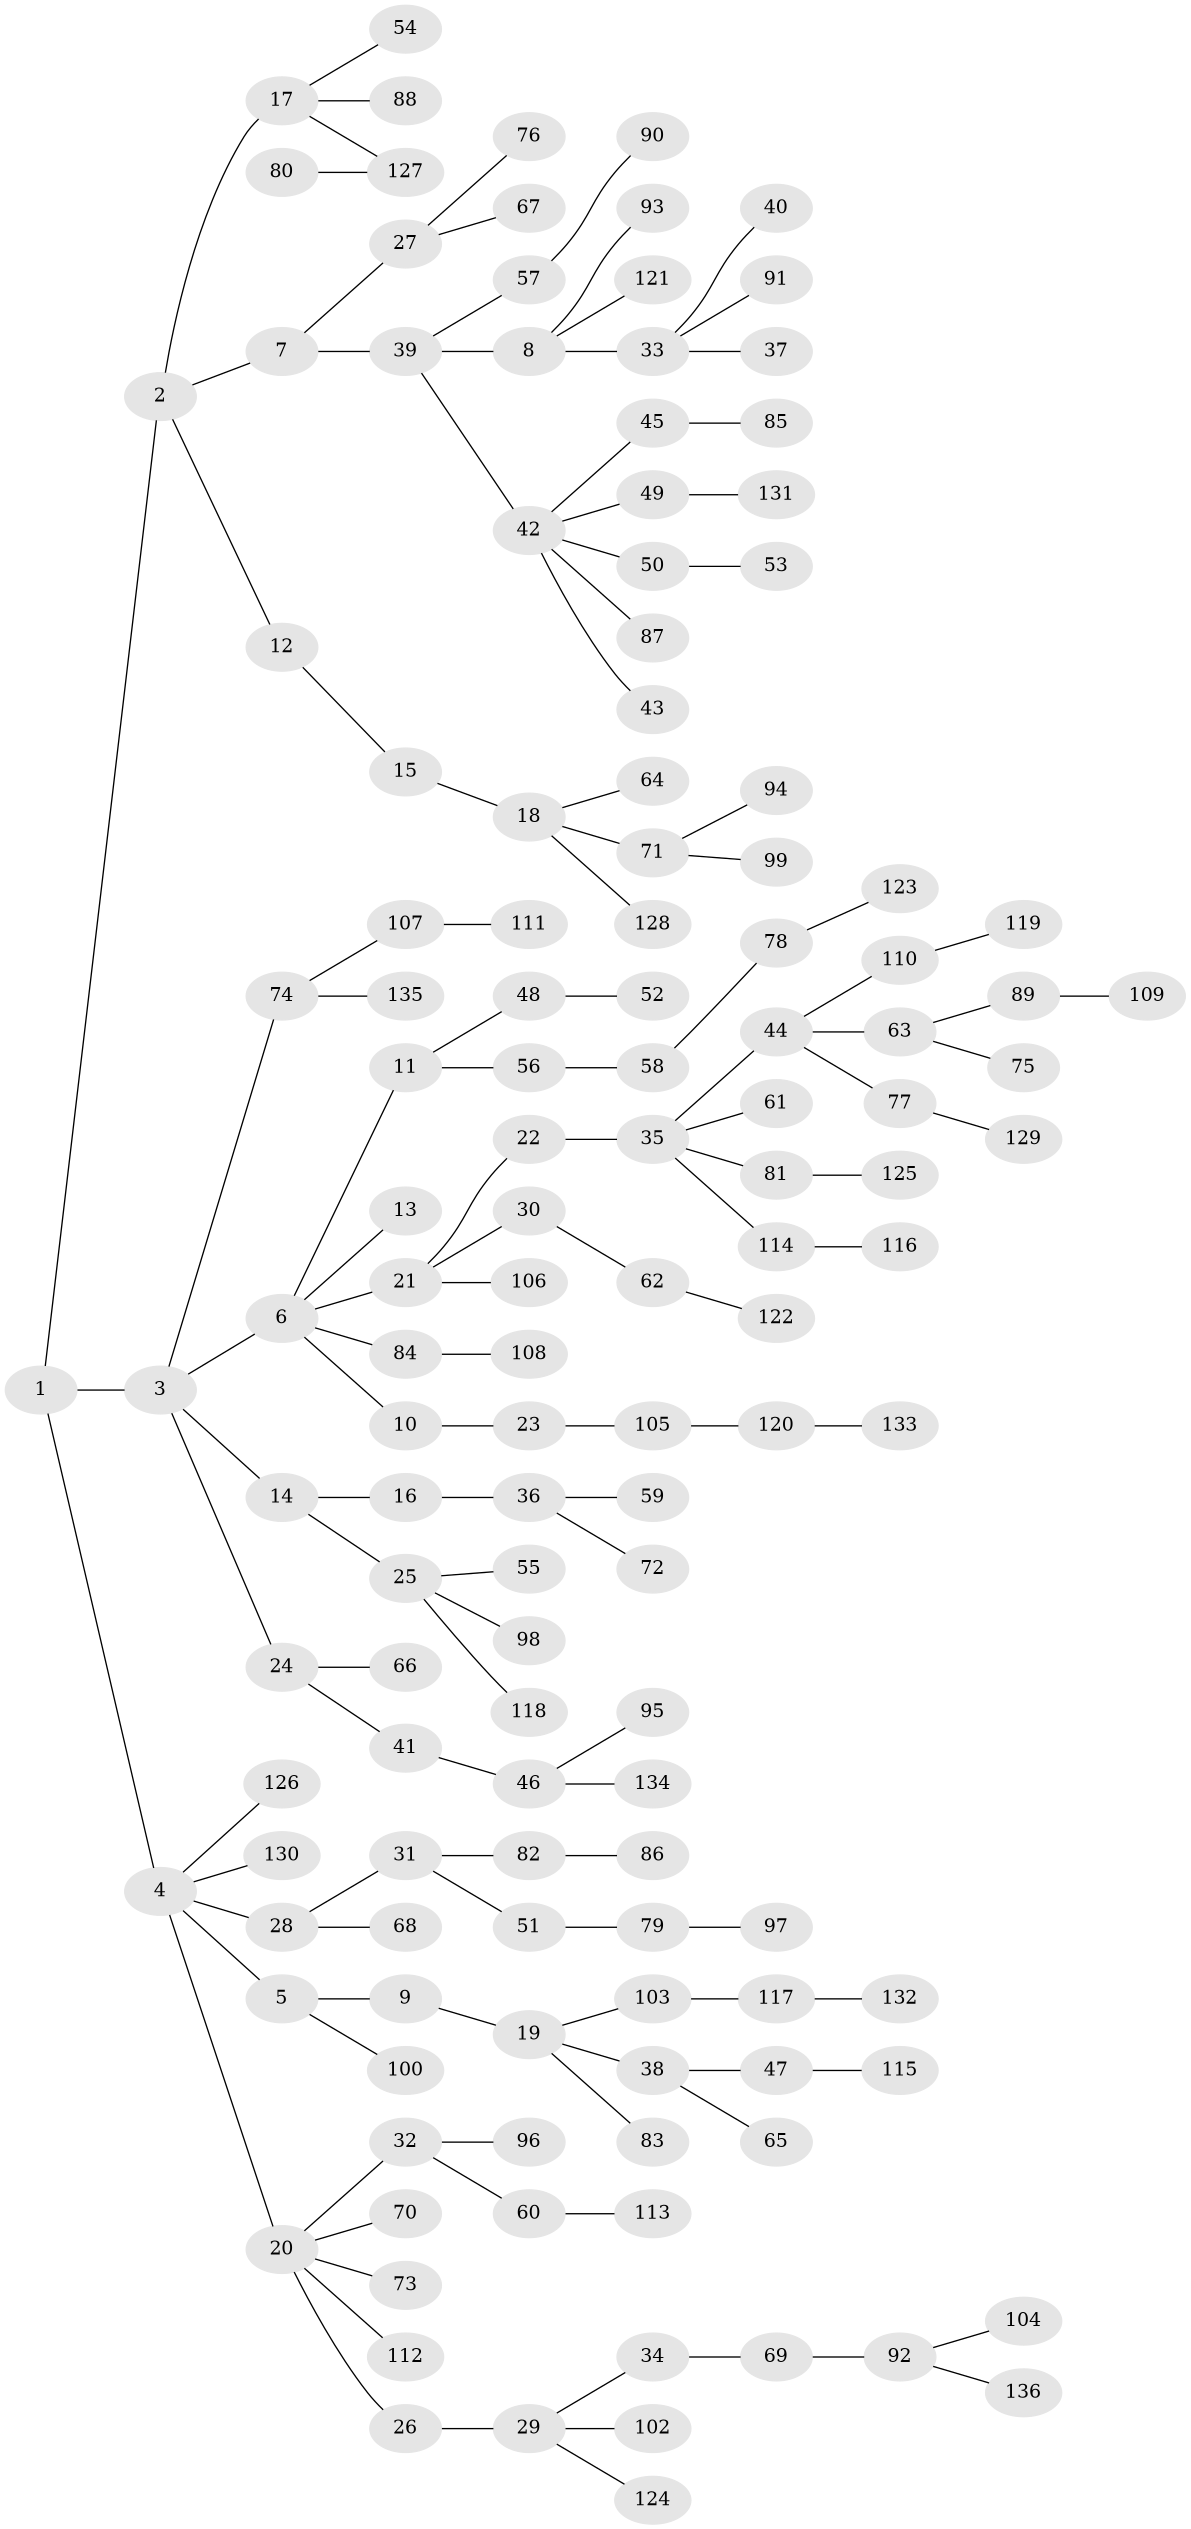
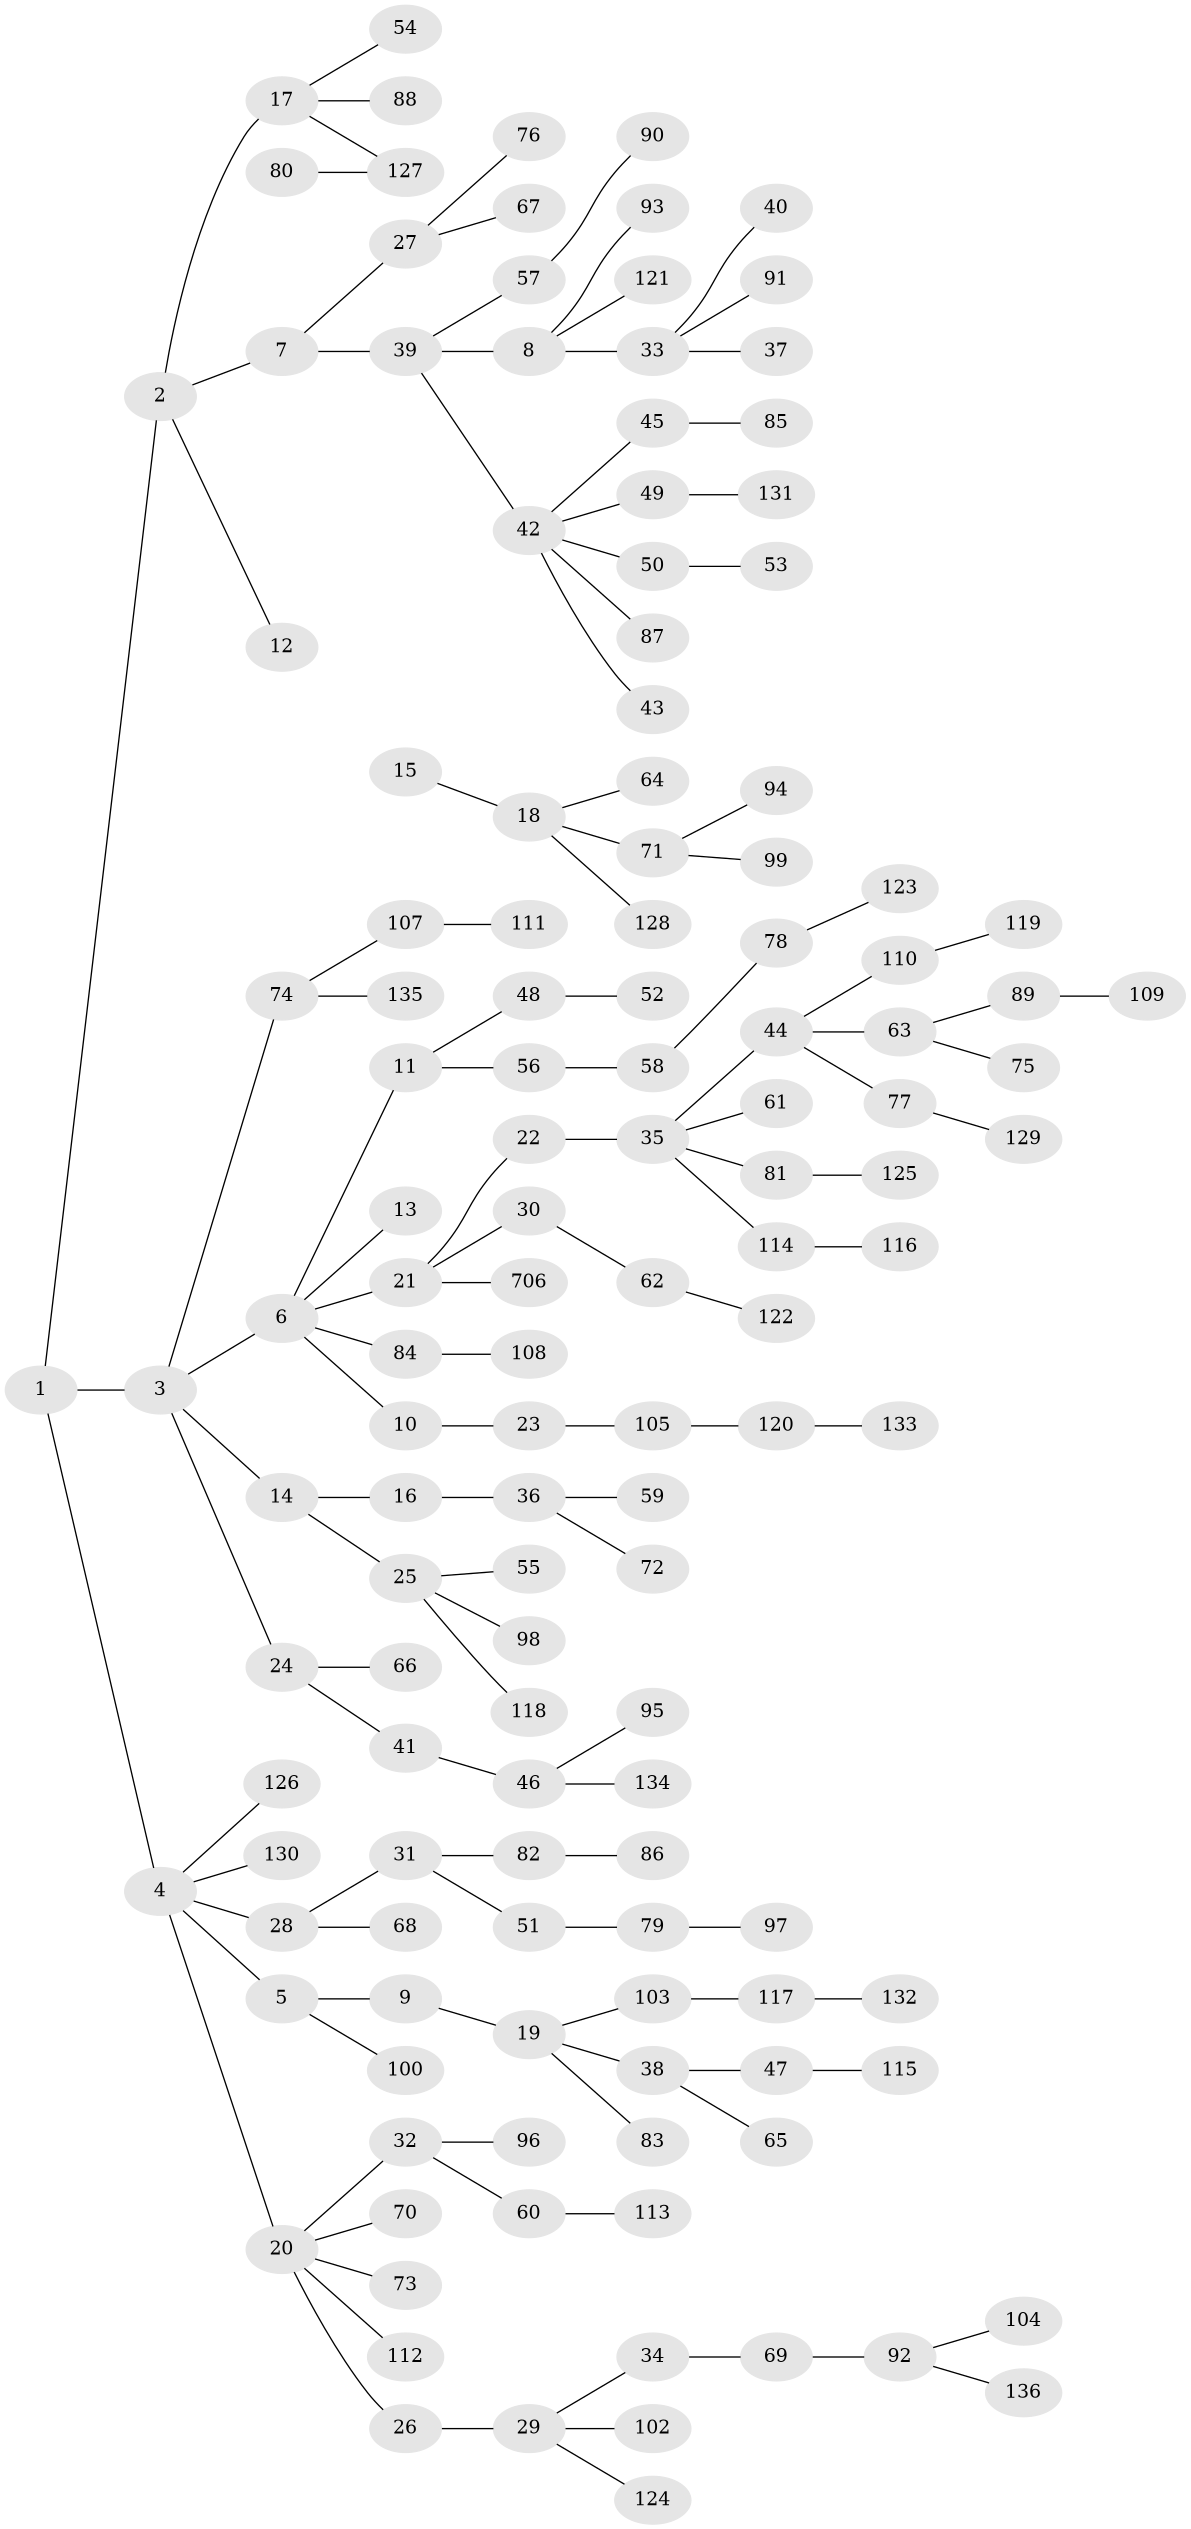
(344, 710) -> none
(529, 1283) -> (529, 1283)
